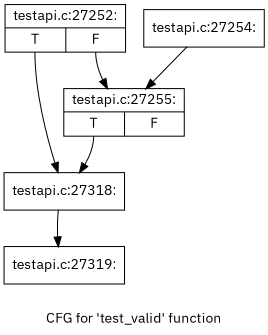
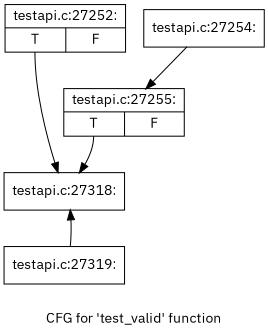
(98, 66) -> none
(58, 223) -> (71, 234)
